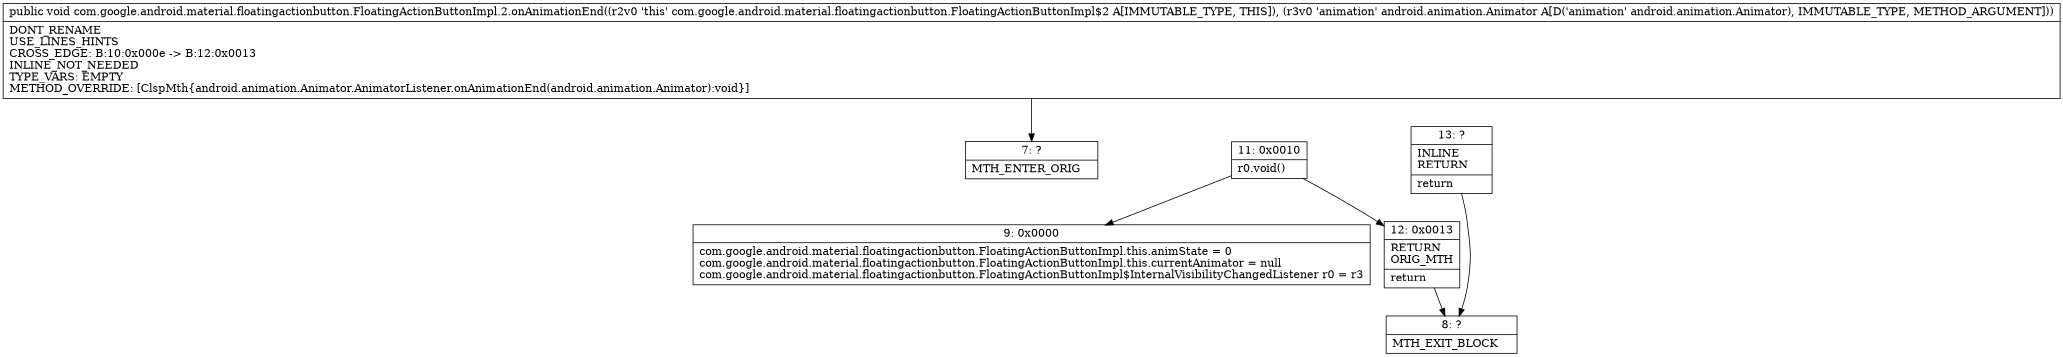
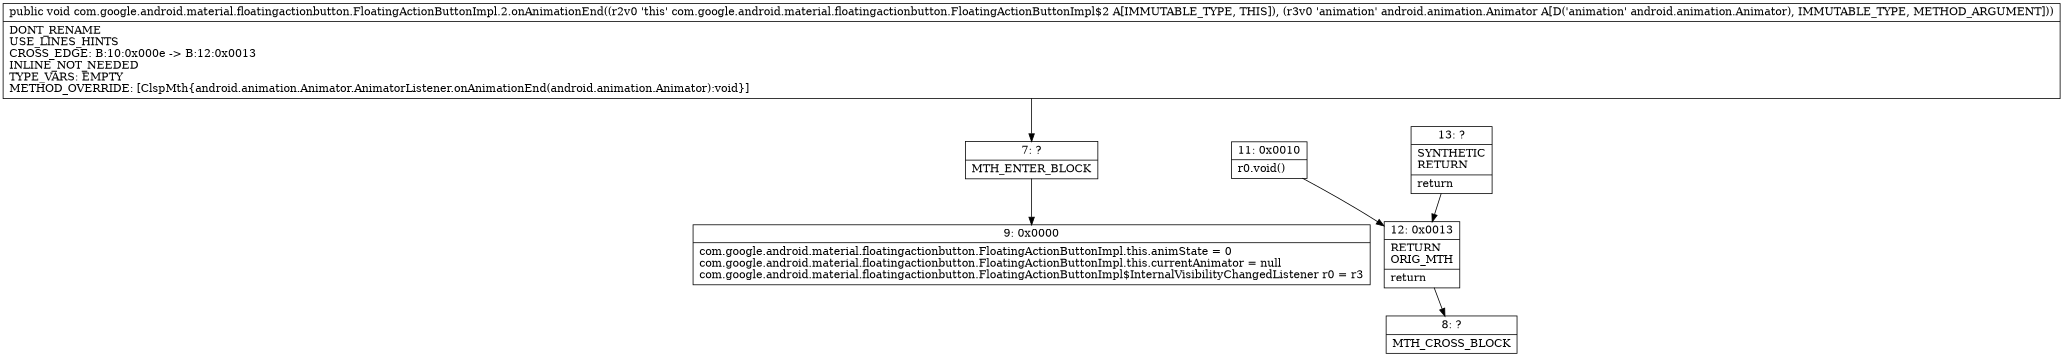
(1439, 153) -> (1452, 153)
(1026, 169) -> (1032, 169)
(1172, 199) -> (1032, 198)
(1470, 251) -> (1438, 204)
(1445, 344) -> (1452, 344)
